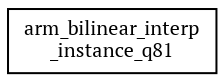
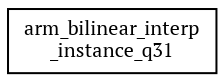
(112, 41) -> (112, 41)
